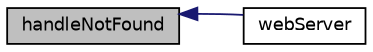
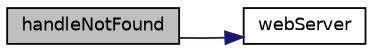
(220, 14) -> (202, 38)
